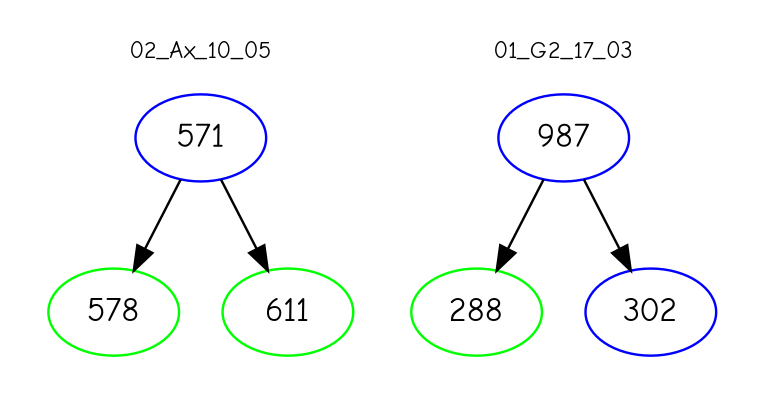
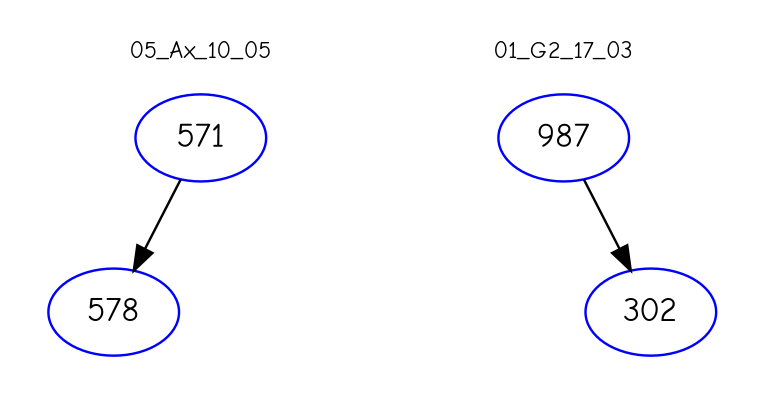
(201, 52) -> (201, 52)
(114, 312) -> (114, 312)
(288, 312) -> none
(477, 312) -> none
